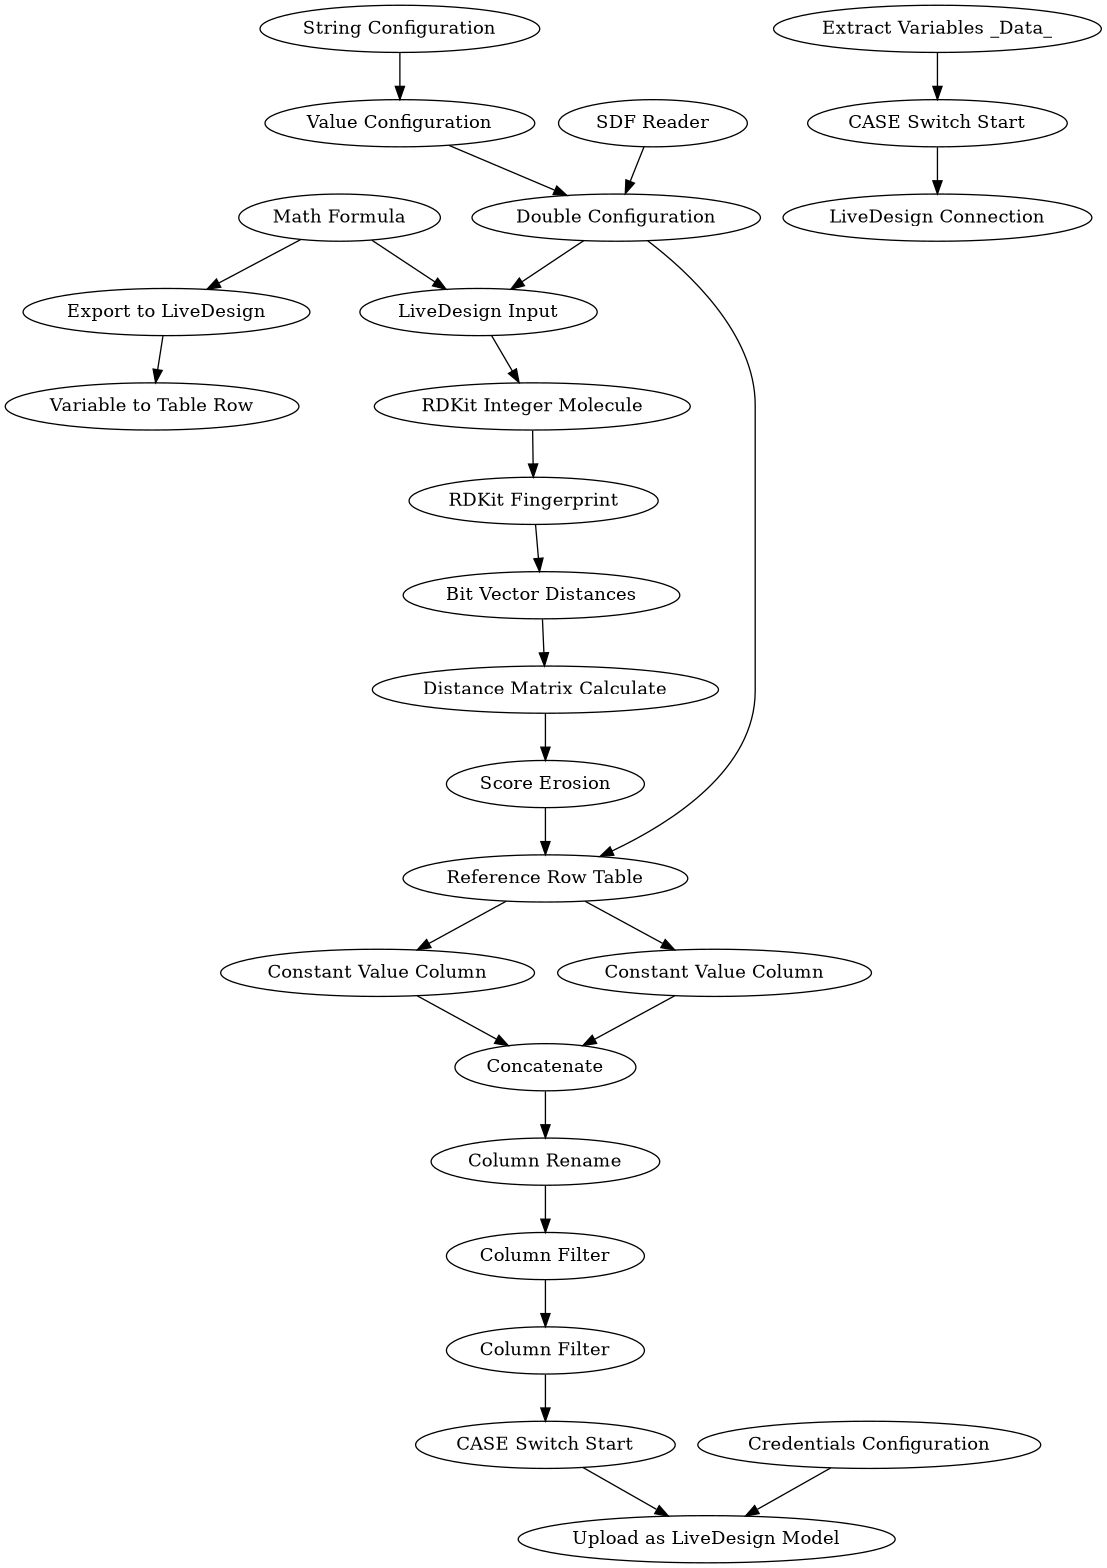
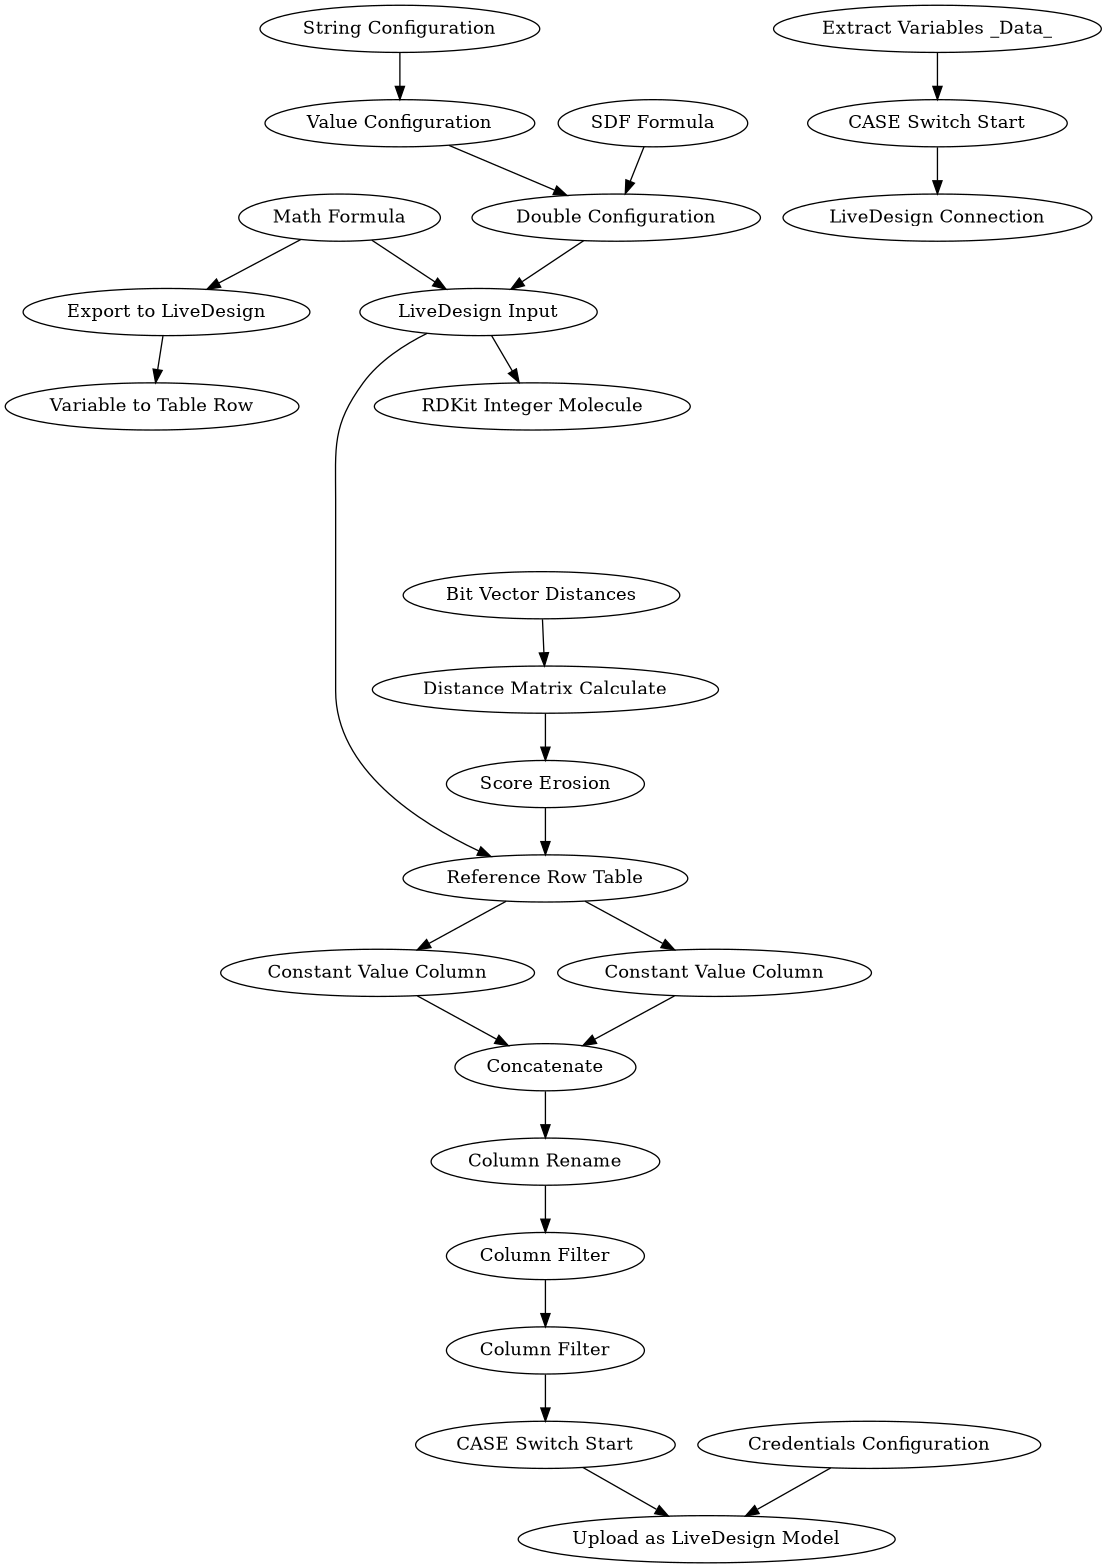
(653, 123) -> (653, 123)
(534, 501) -> none
(755, 560) -> (336, 606)
